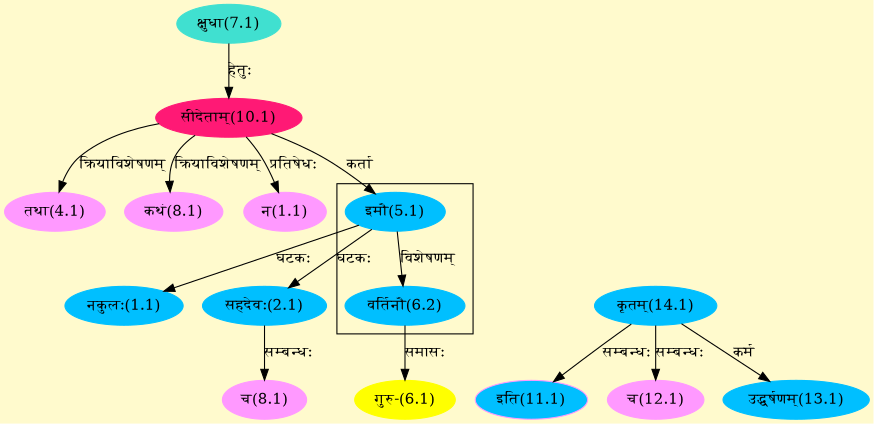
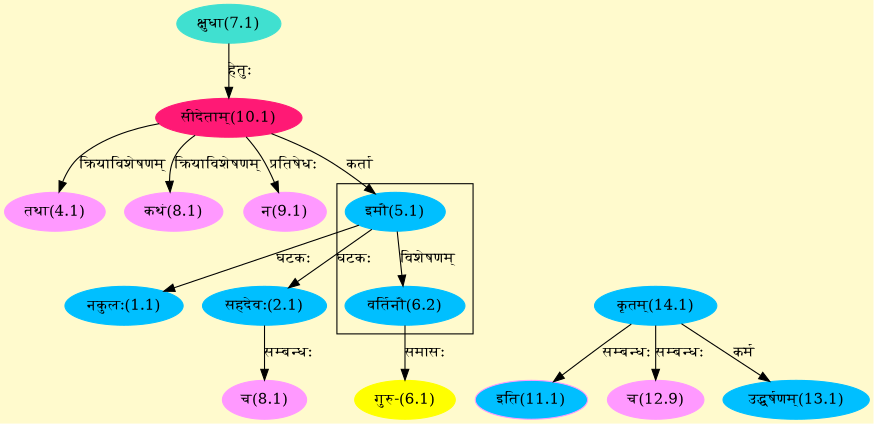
(285, 212) -> (285, 212)
(656, 400) -> (656, 400)
